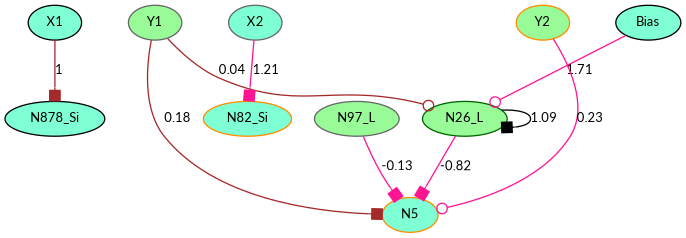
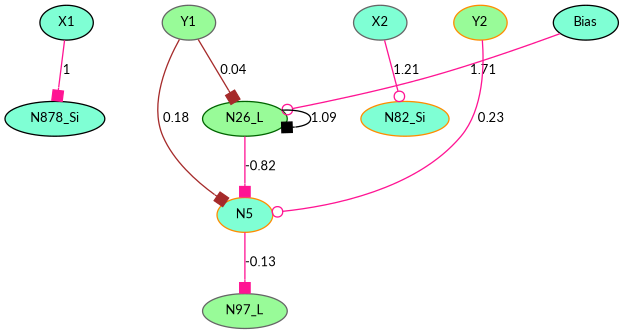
(55, 64) -> (62, 64)
(252, 64) -> (391, 66)
(288, 95) -> (213, 65)
(376, 163) -> (245, 256)
